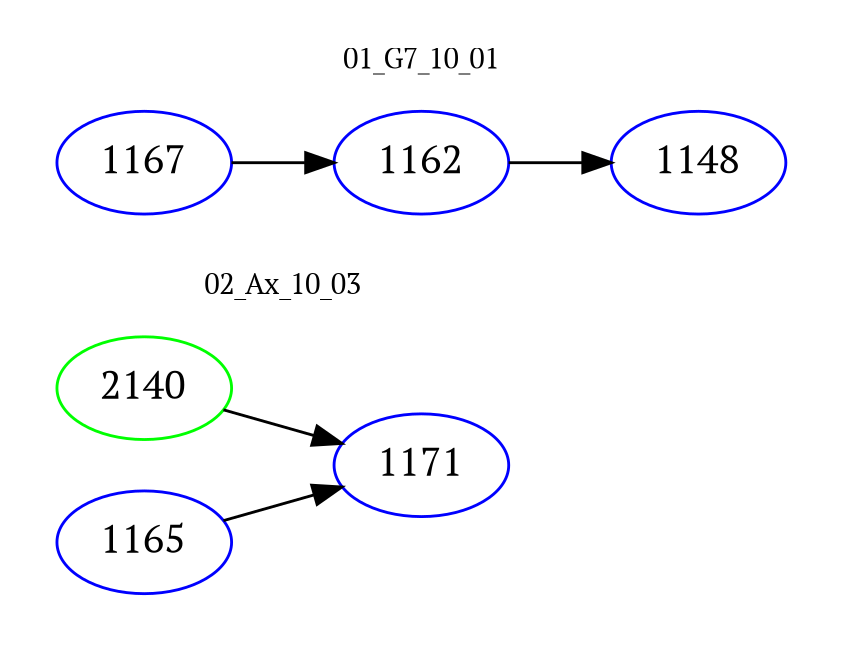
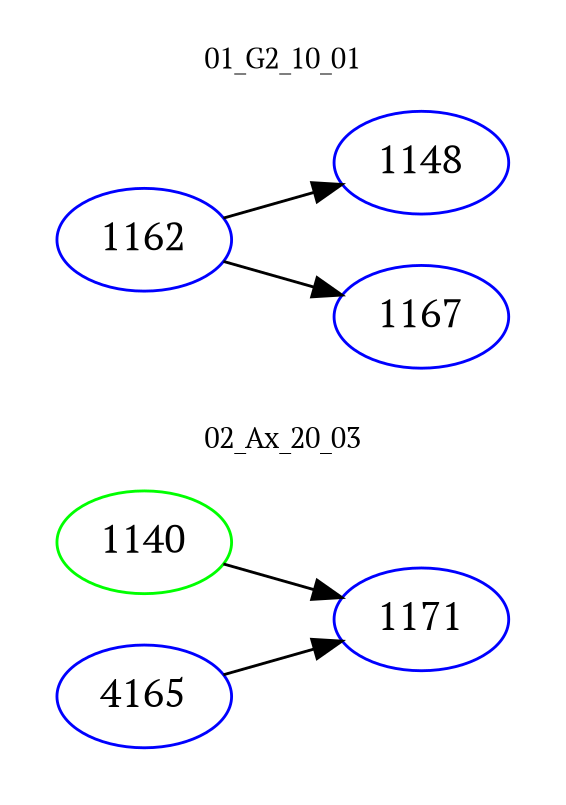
(421, 61) -> (283, 61)
(268, 163) -> (269, 274)
(283, 287) -> (283, 441)
(144, 388) -> (144, 542)
(144, 542) -> (144, 696)
